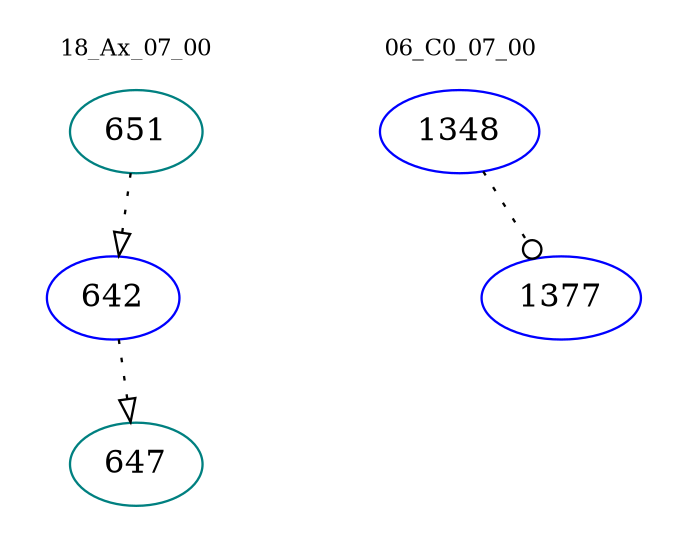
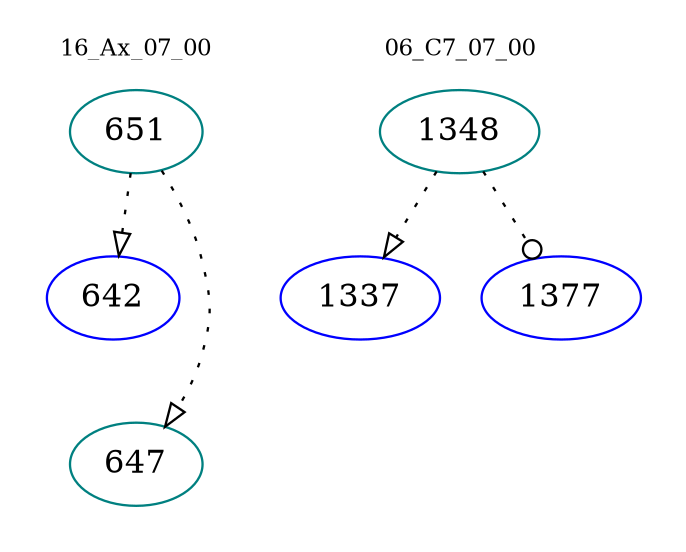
(136, 50) -> (136, 50)
(461, 50) -> (461, 50)
(460, 132) -> (460, 132)
none -> (360, 298)
(123, 369) -> (208, 287)
